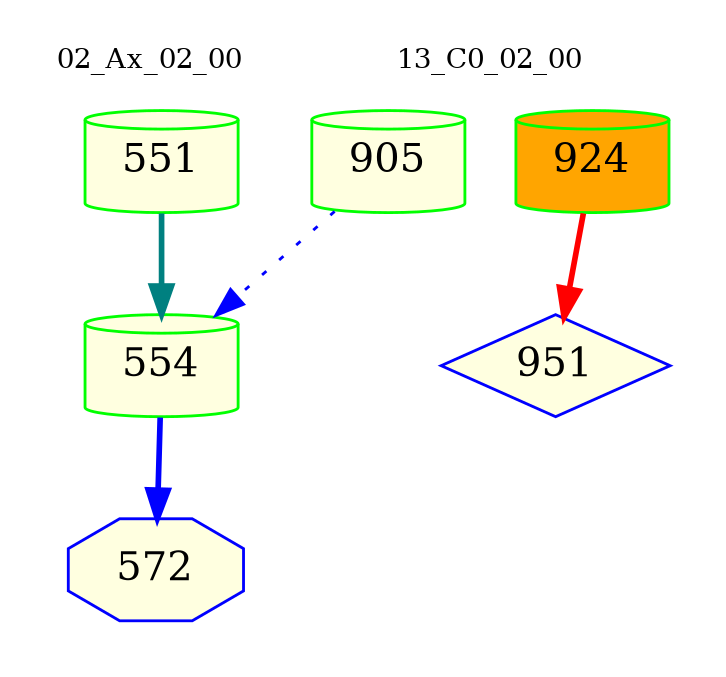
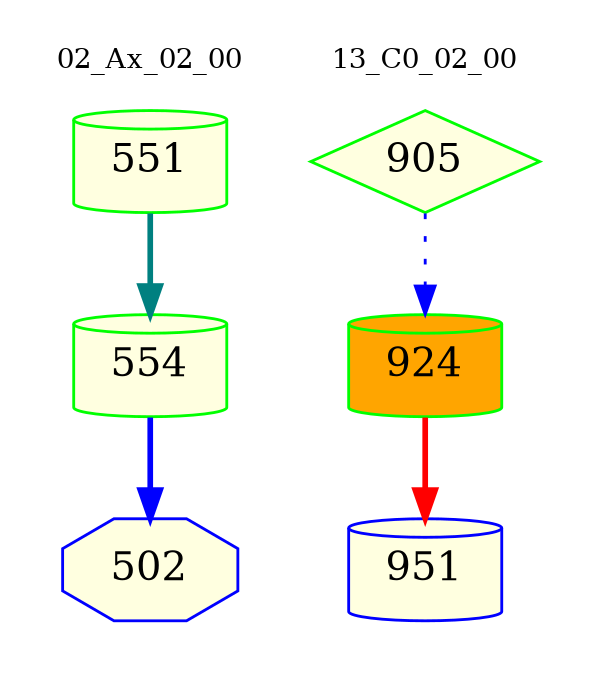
(388, 162) -> (425, 162)
(308, 235) -> (425, 250)
(556, 366) -> (425, 570)
(156, 570) -> (150, 570)
